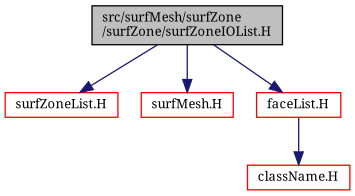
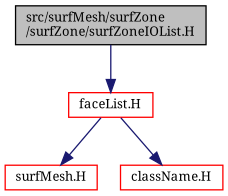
(187, 62) -> (85, 136)
(62, 105) -> none
